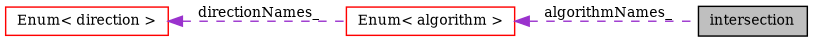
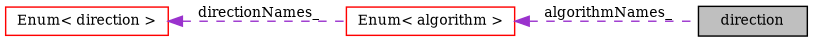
(753, 21) -> (753, 21)
